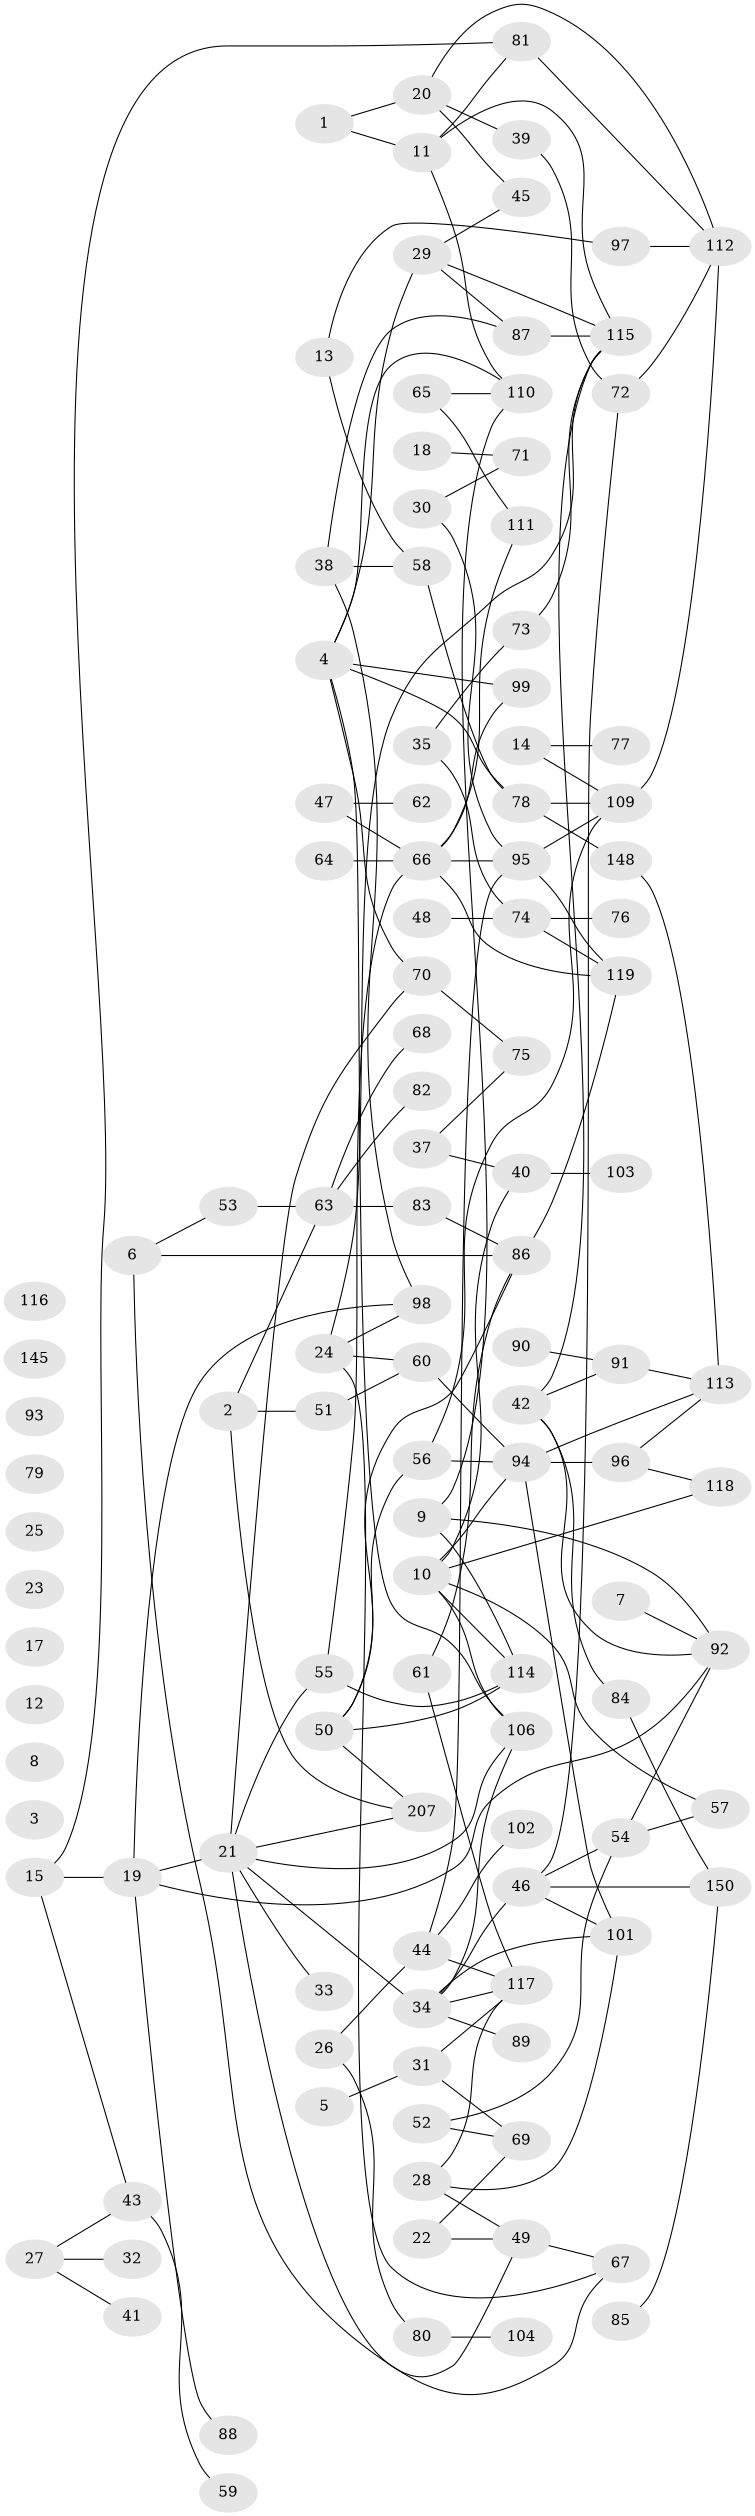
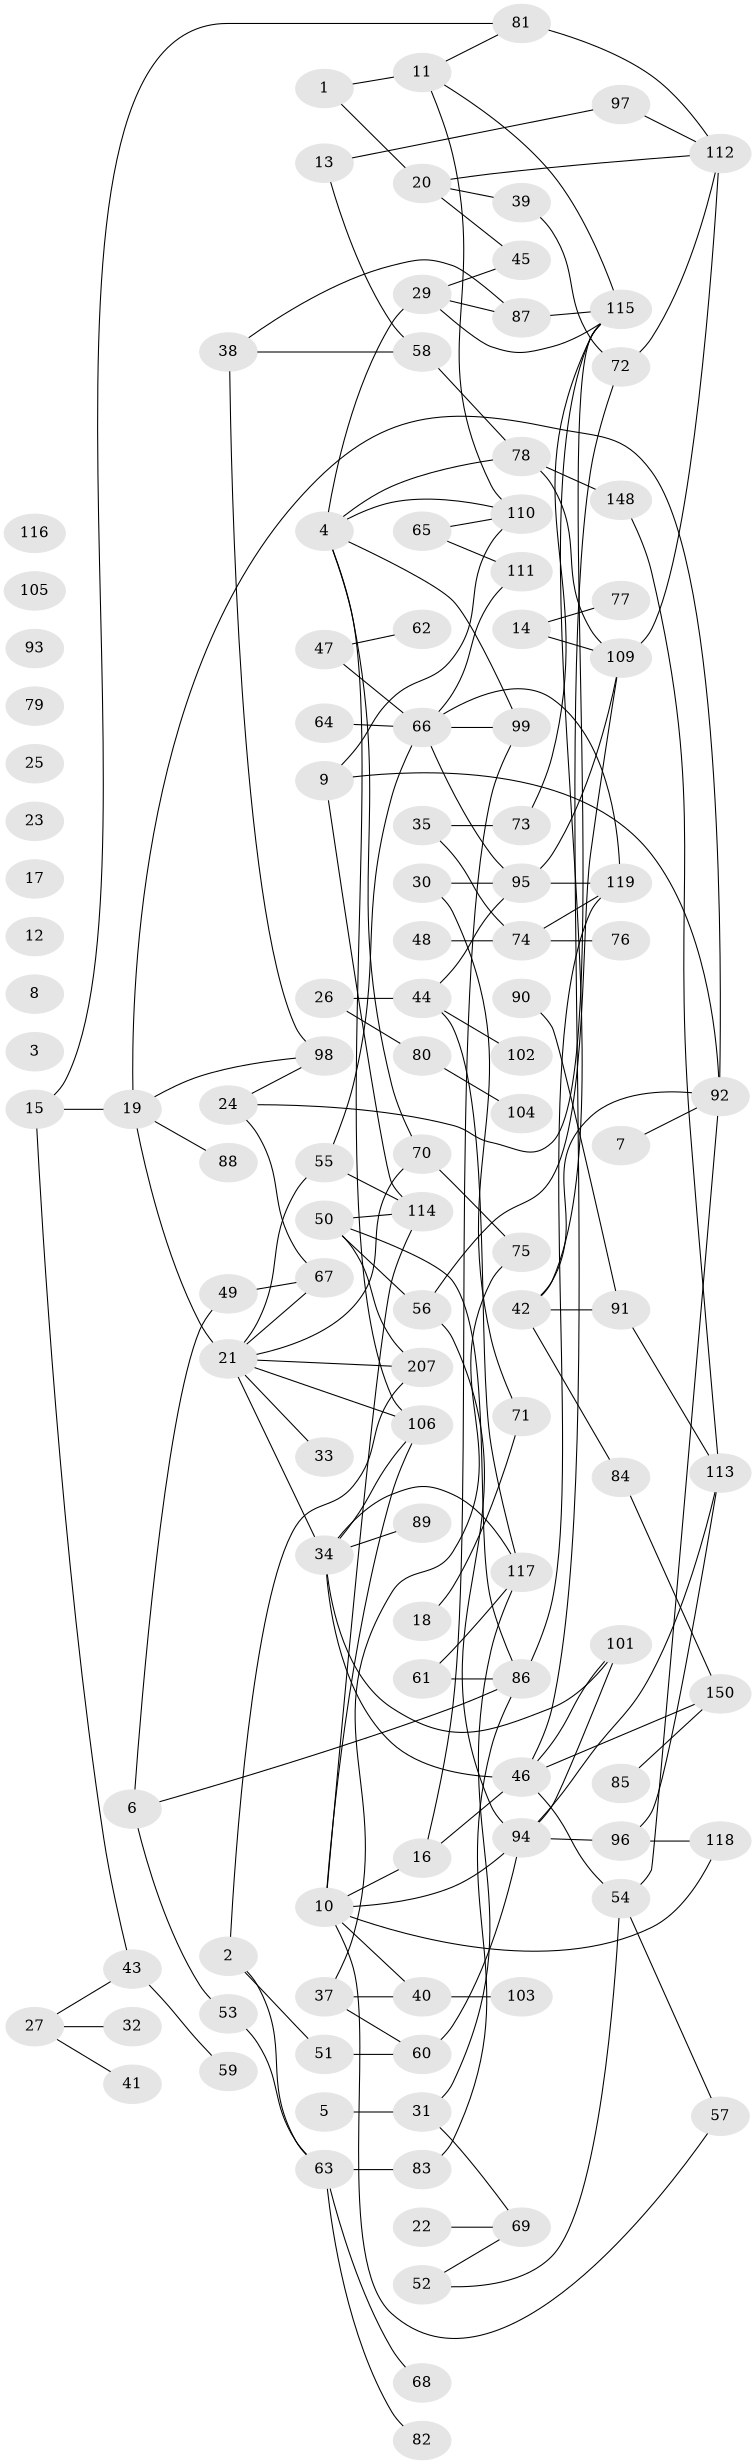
(373, 1358) -> (374, 2026)
(35, 1359) -> (35, 591)
none -> (422, 1858)
(422, 2181) -> none
(472, 2239) -> none
